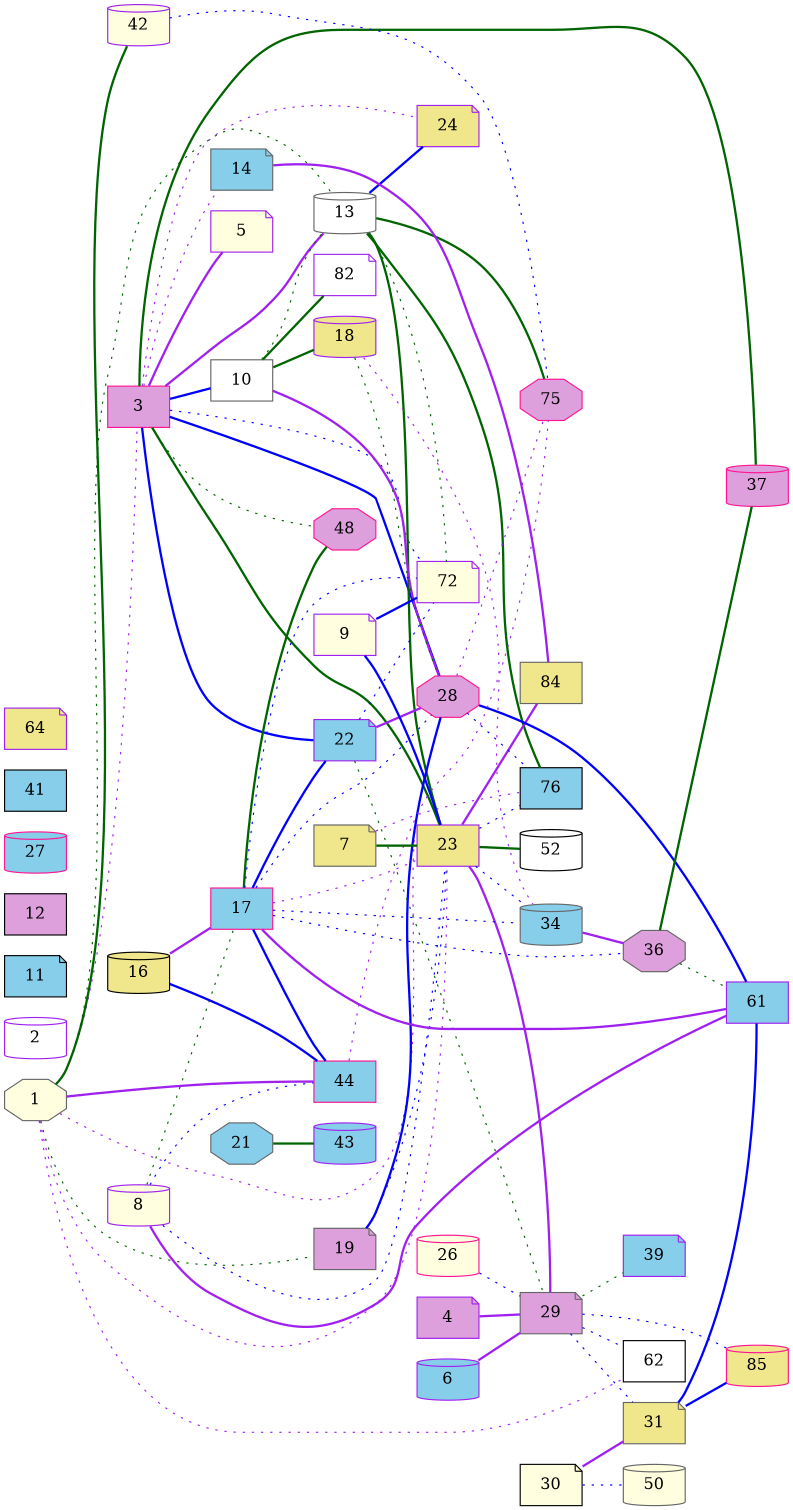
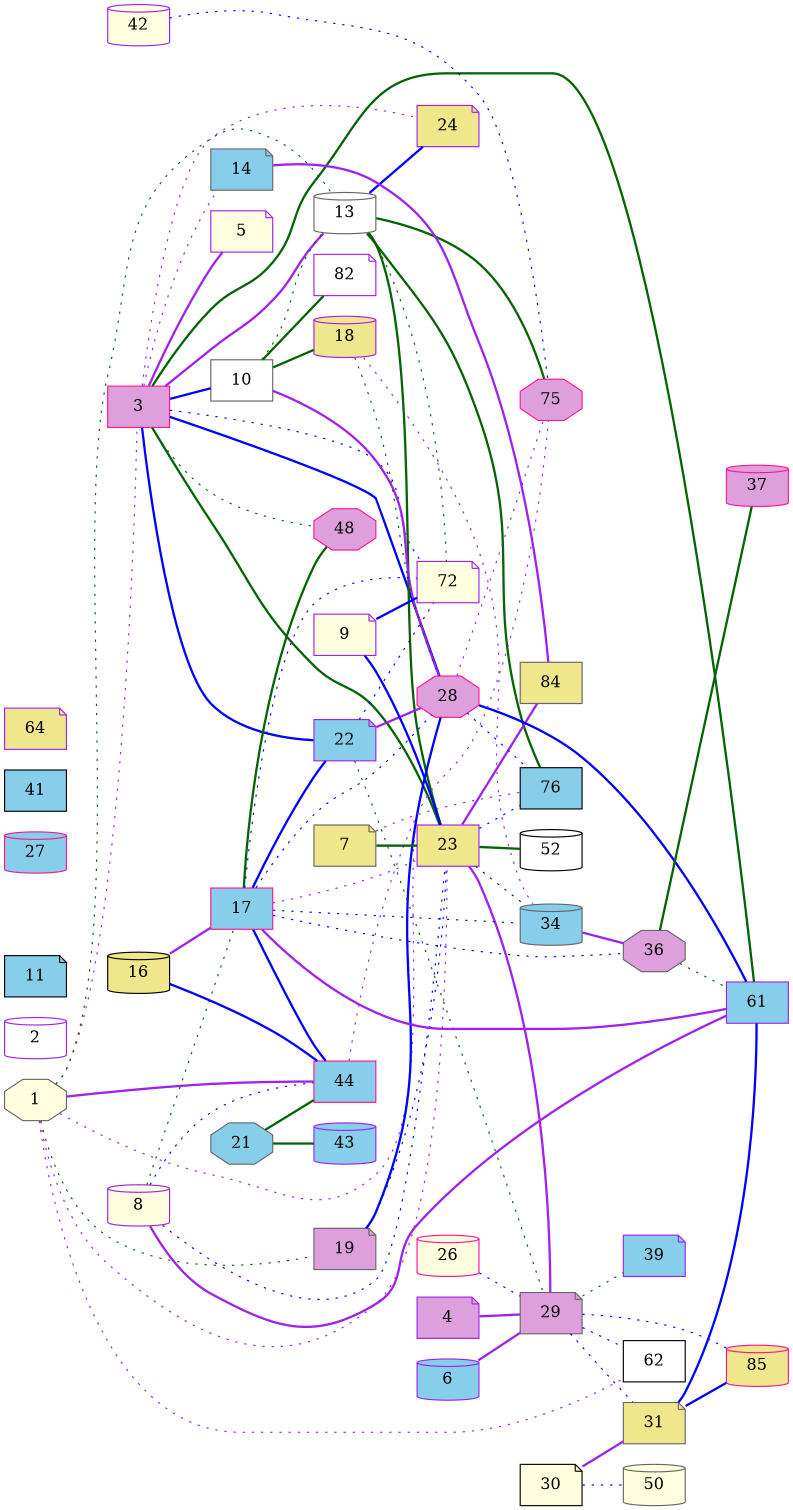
(501, 30) -> (635, 245)
(102, 593) -> none
(36, 914) -> none
none -> (290, 1115)
